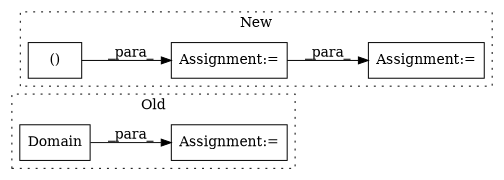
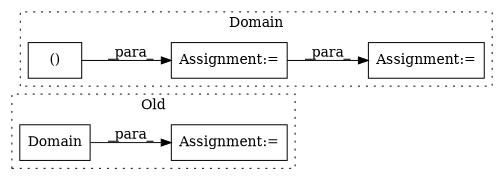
(256, 23) -> (256, 23)
